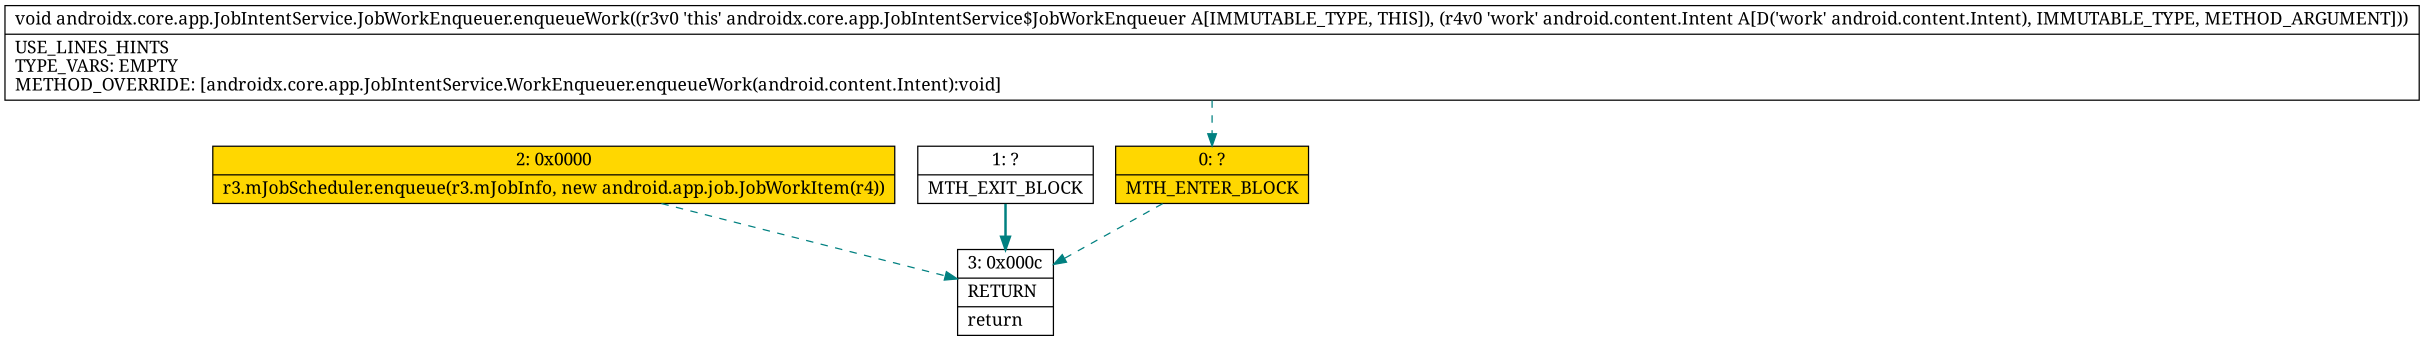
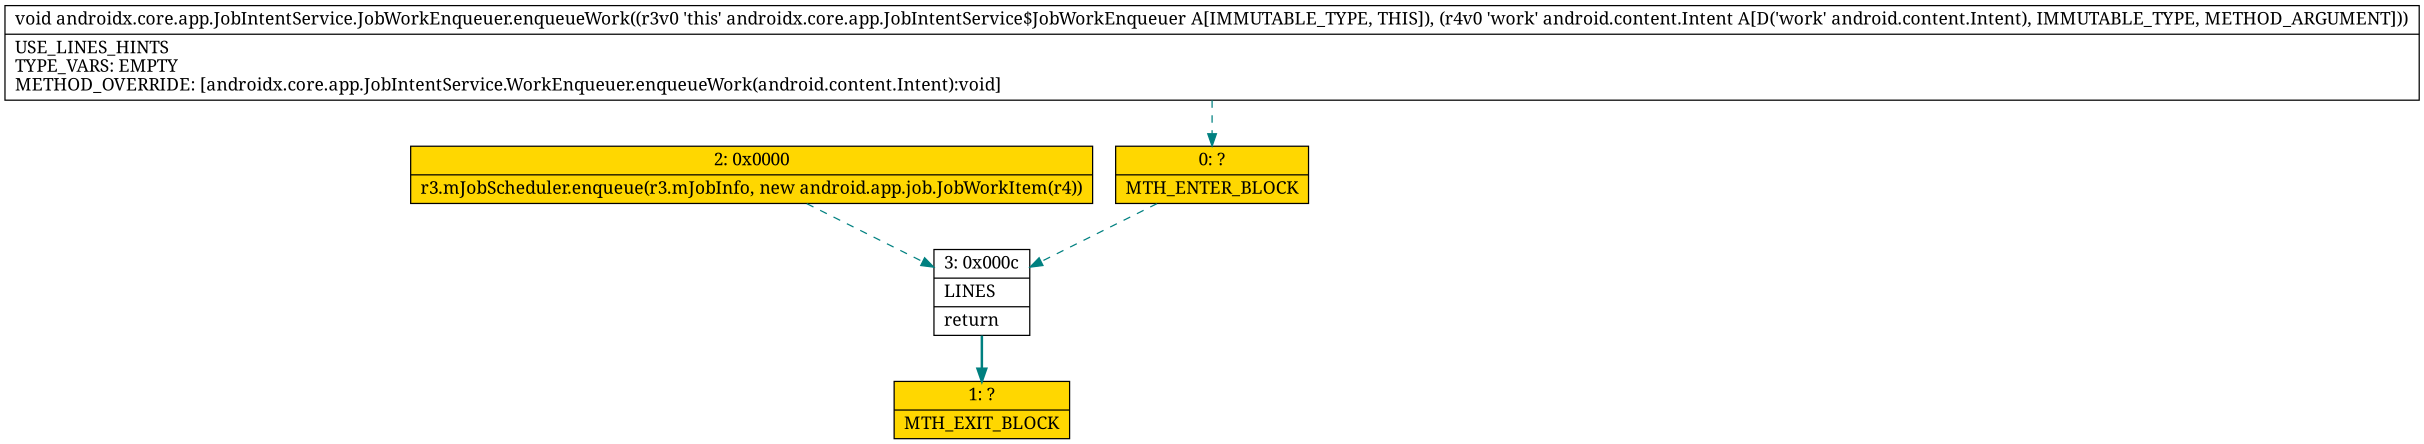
(1006, 175) -> (982, 410)
(1006, 220) -> (982, 352)
(1002, 292) -> (970, 292)
